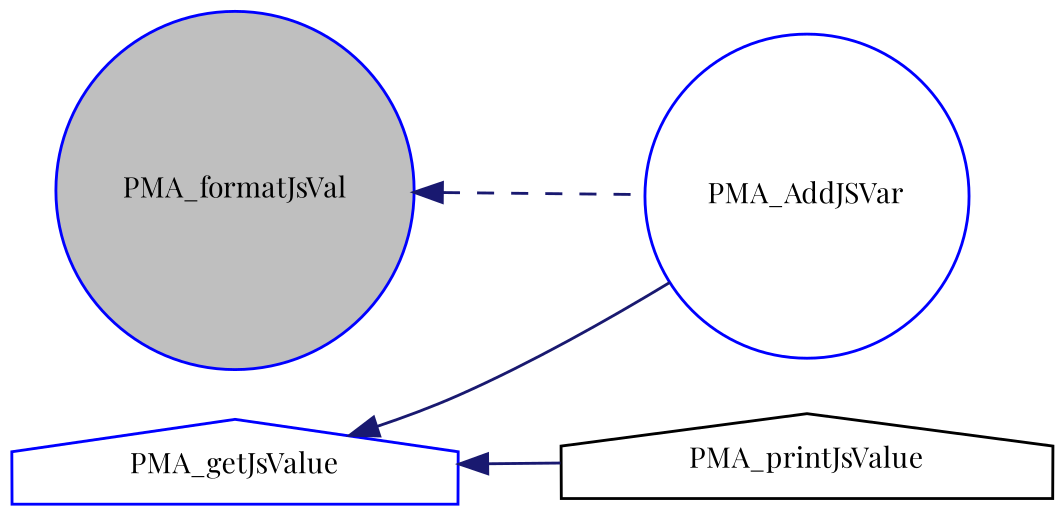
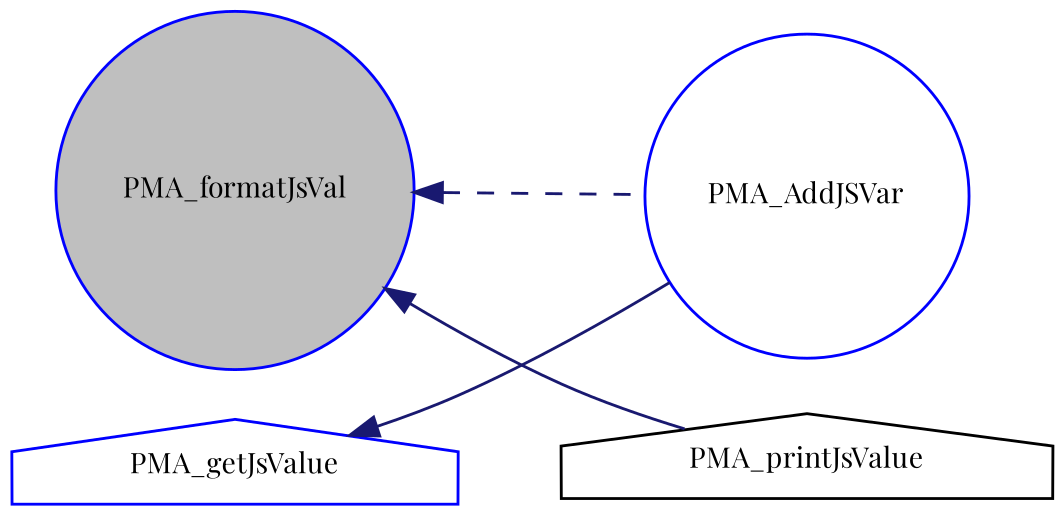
(524, 463) -> (543, 375)
